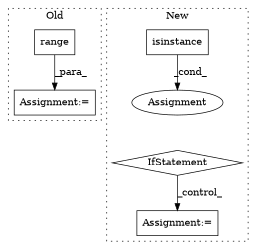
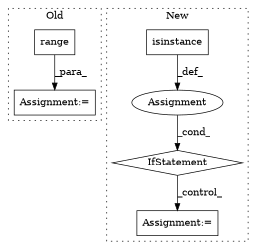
(190, 72) -> (190, 72)
none -> (177, 129)
